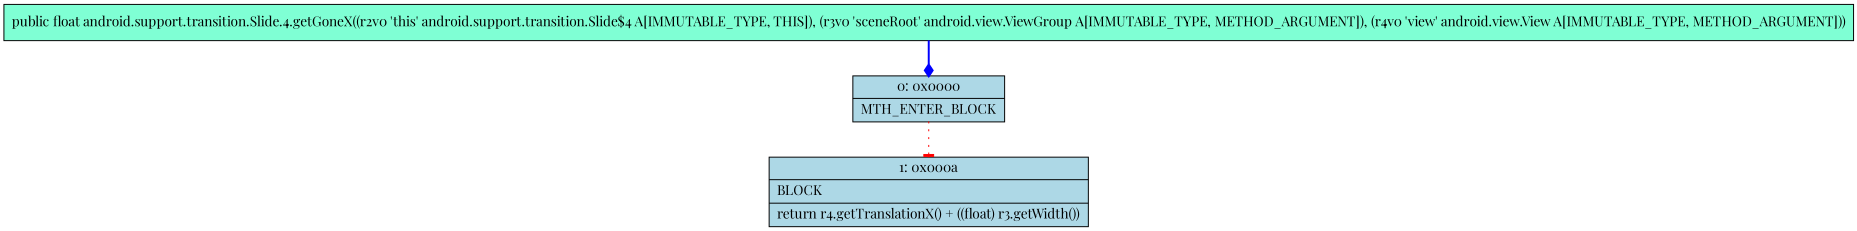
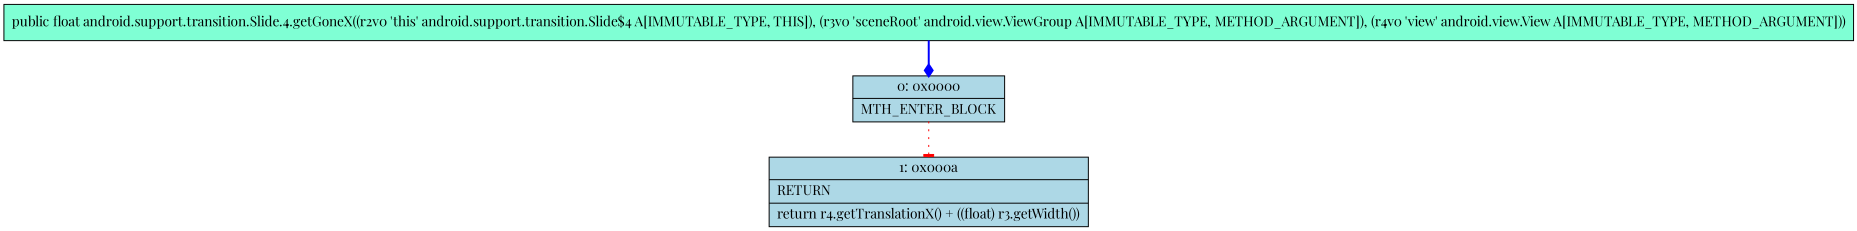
(799, 191) -> (804, 191)
